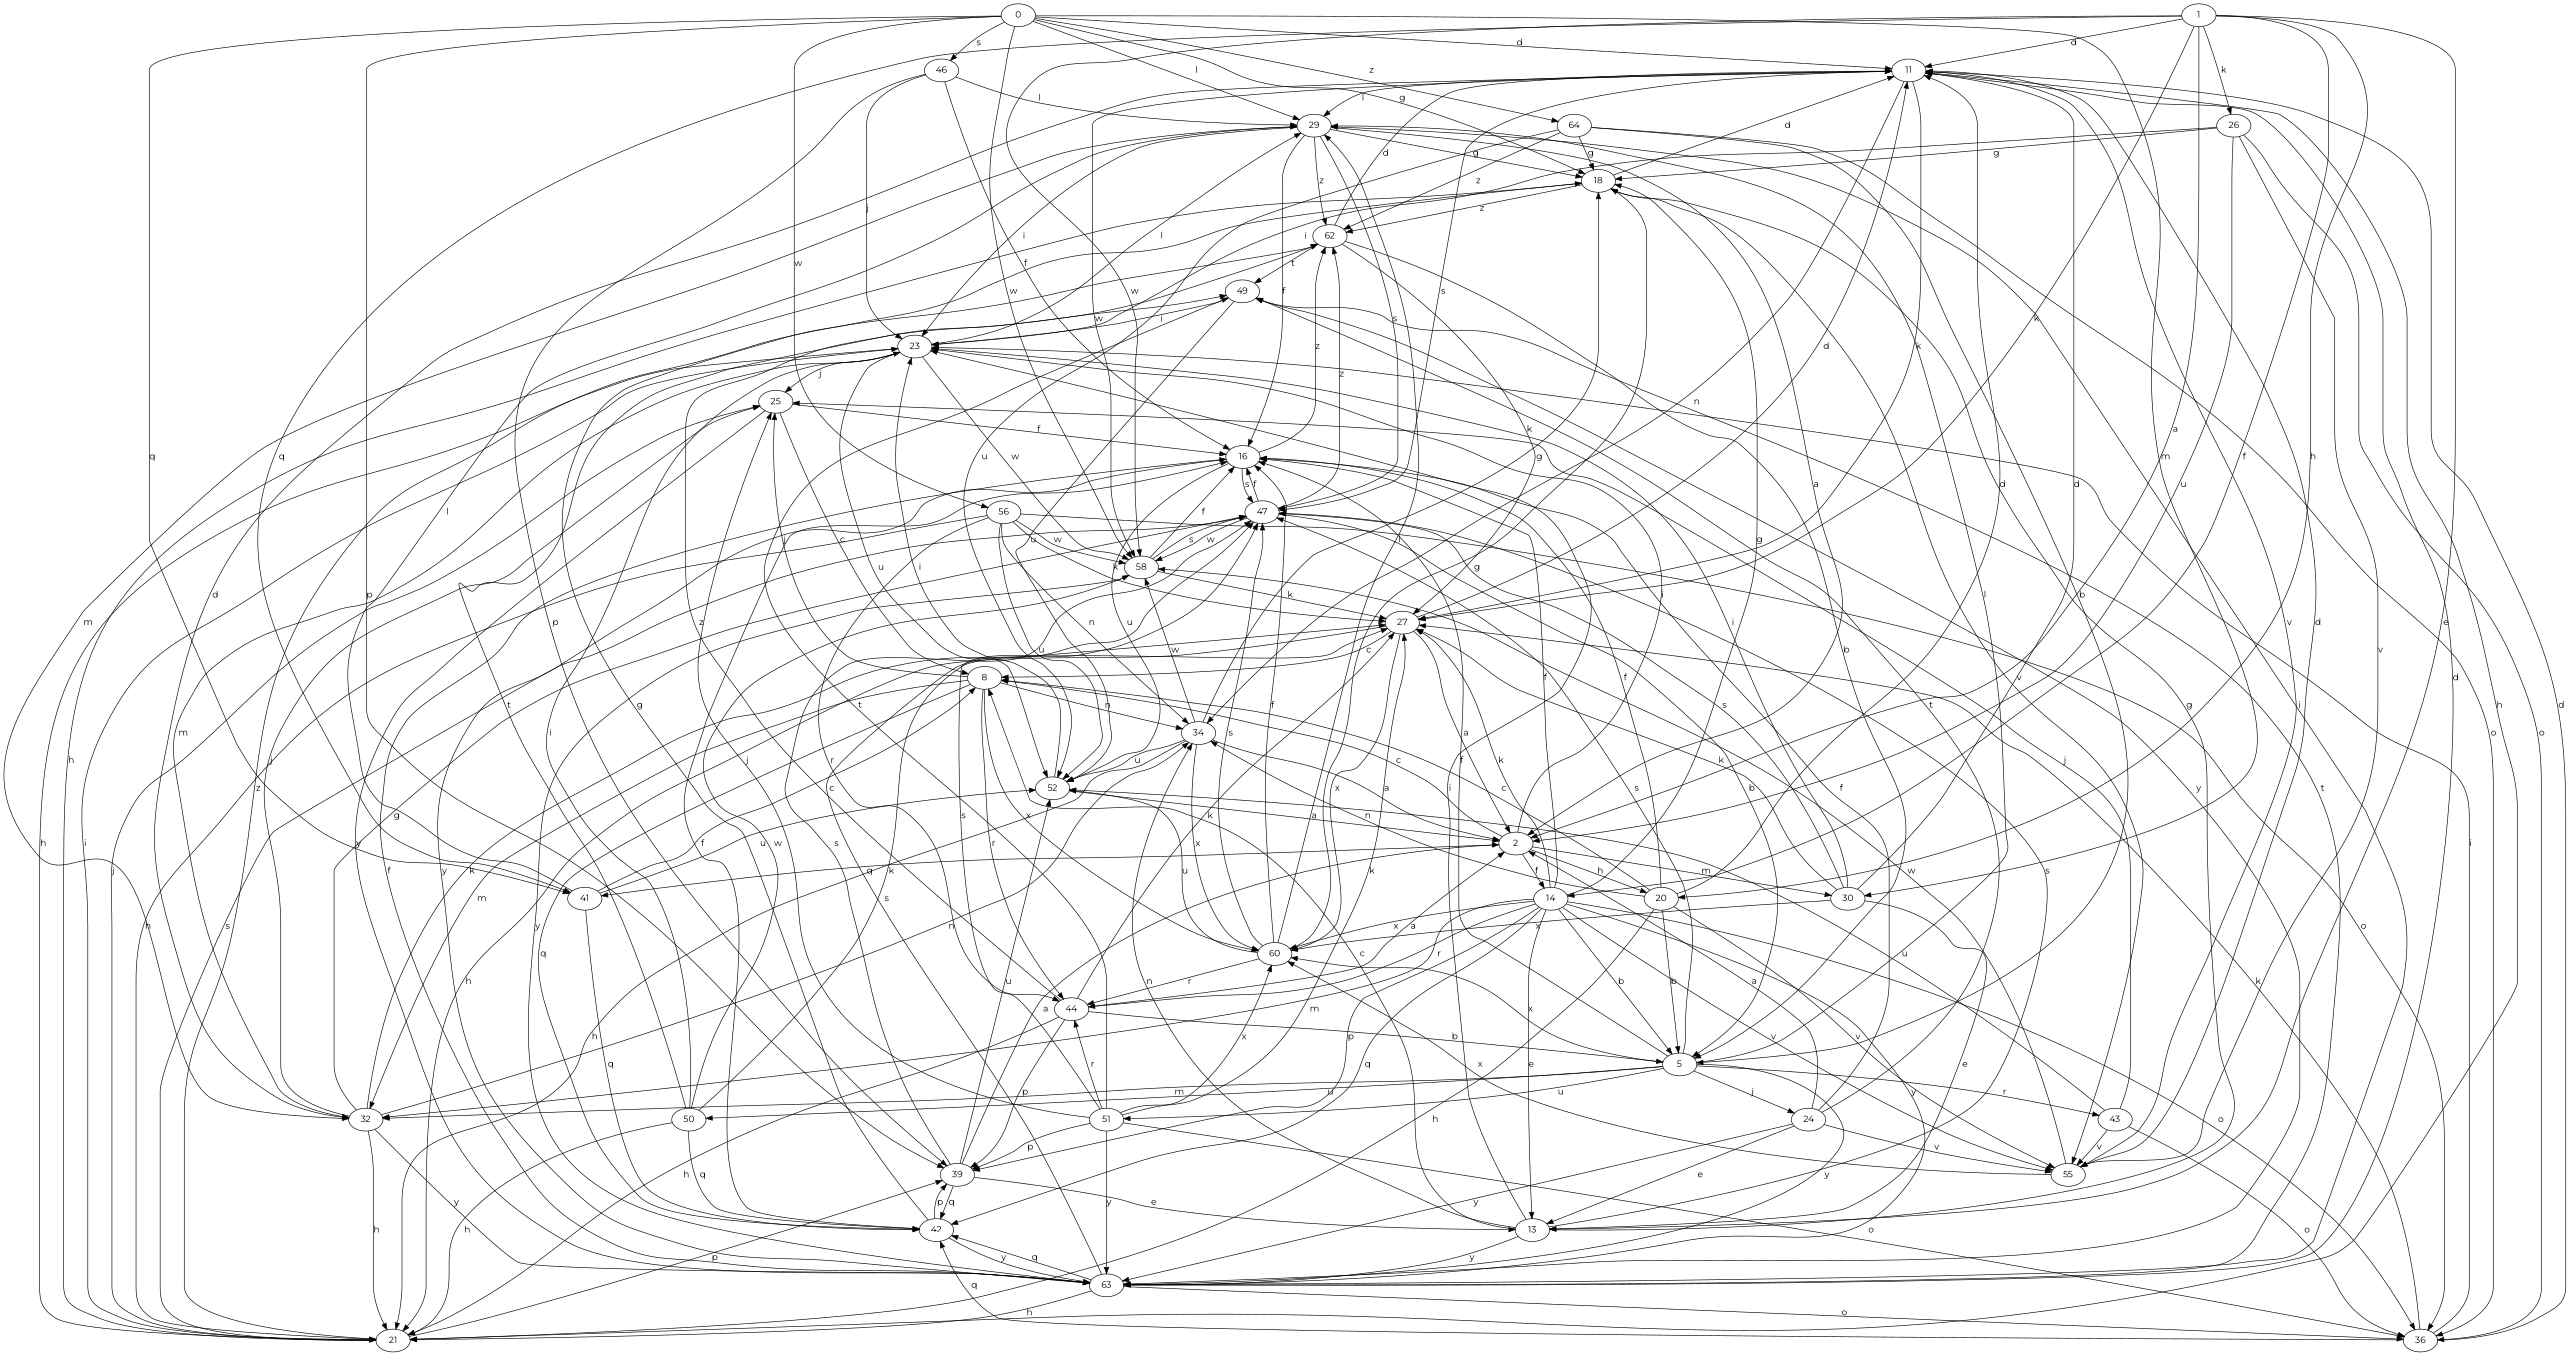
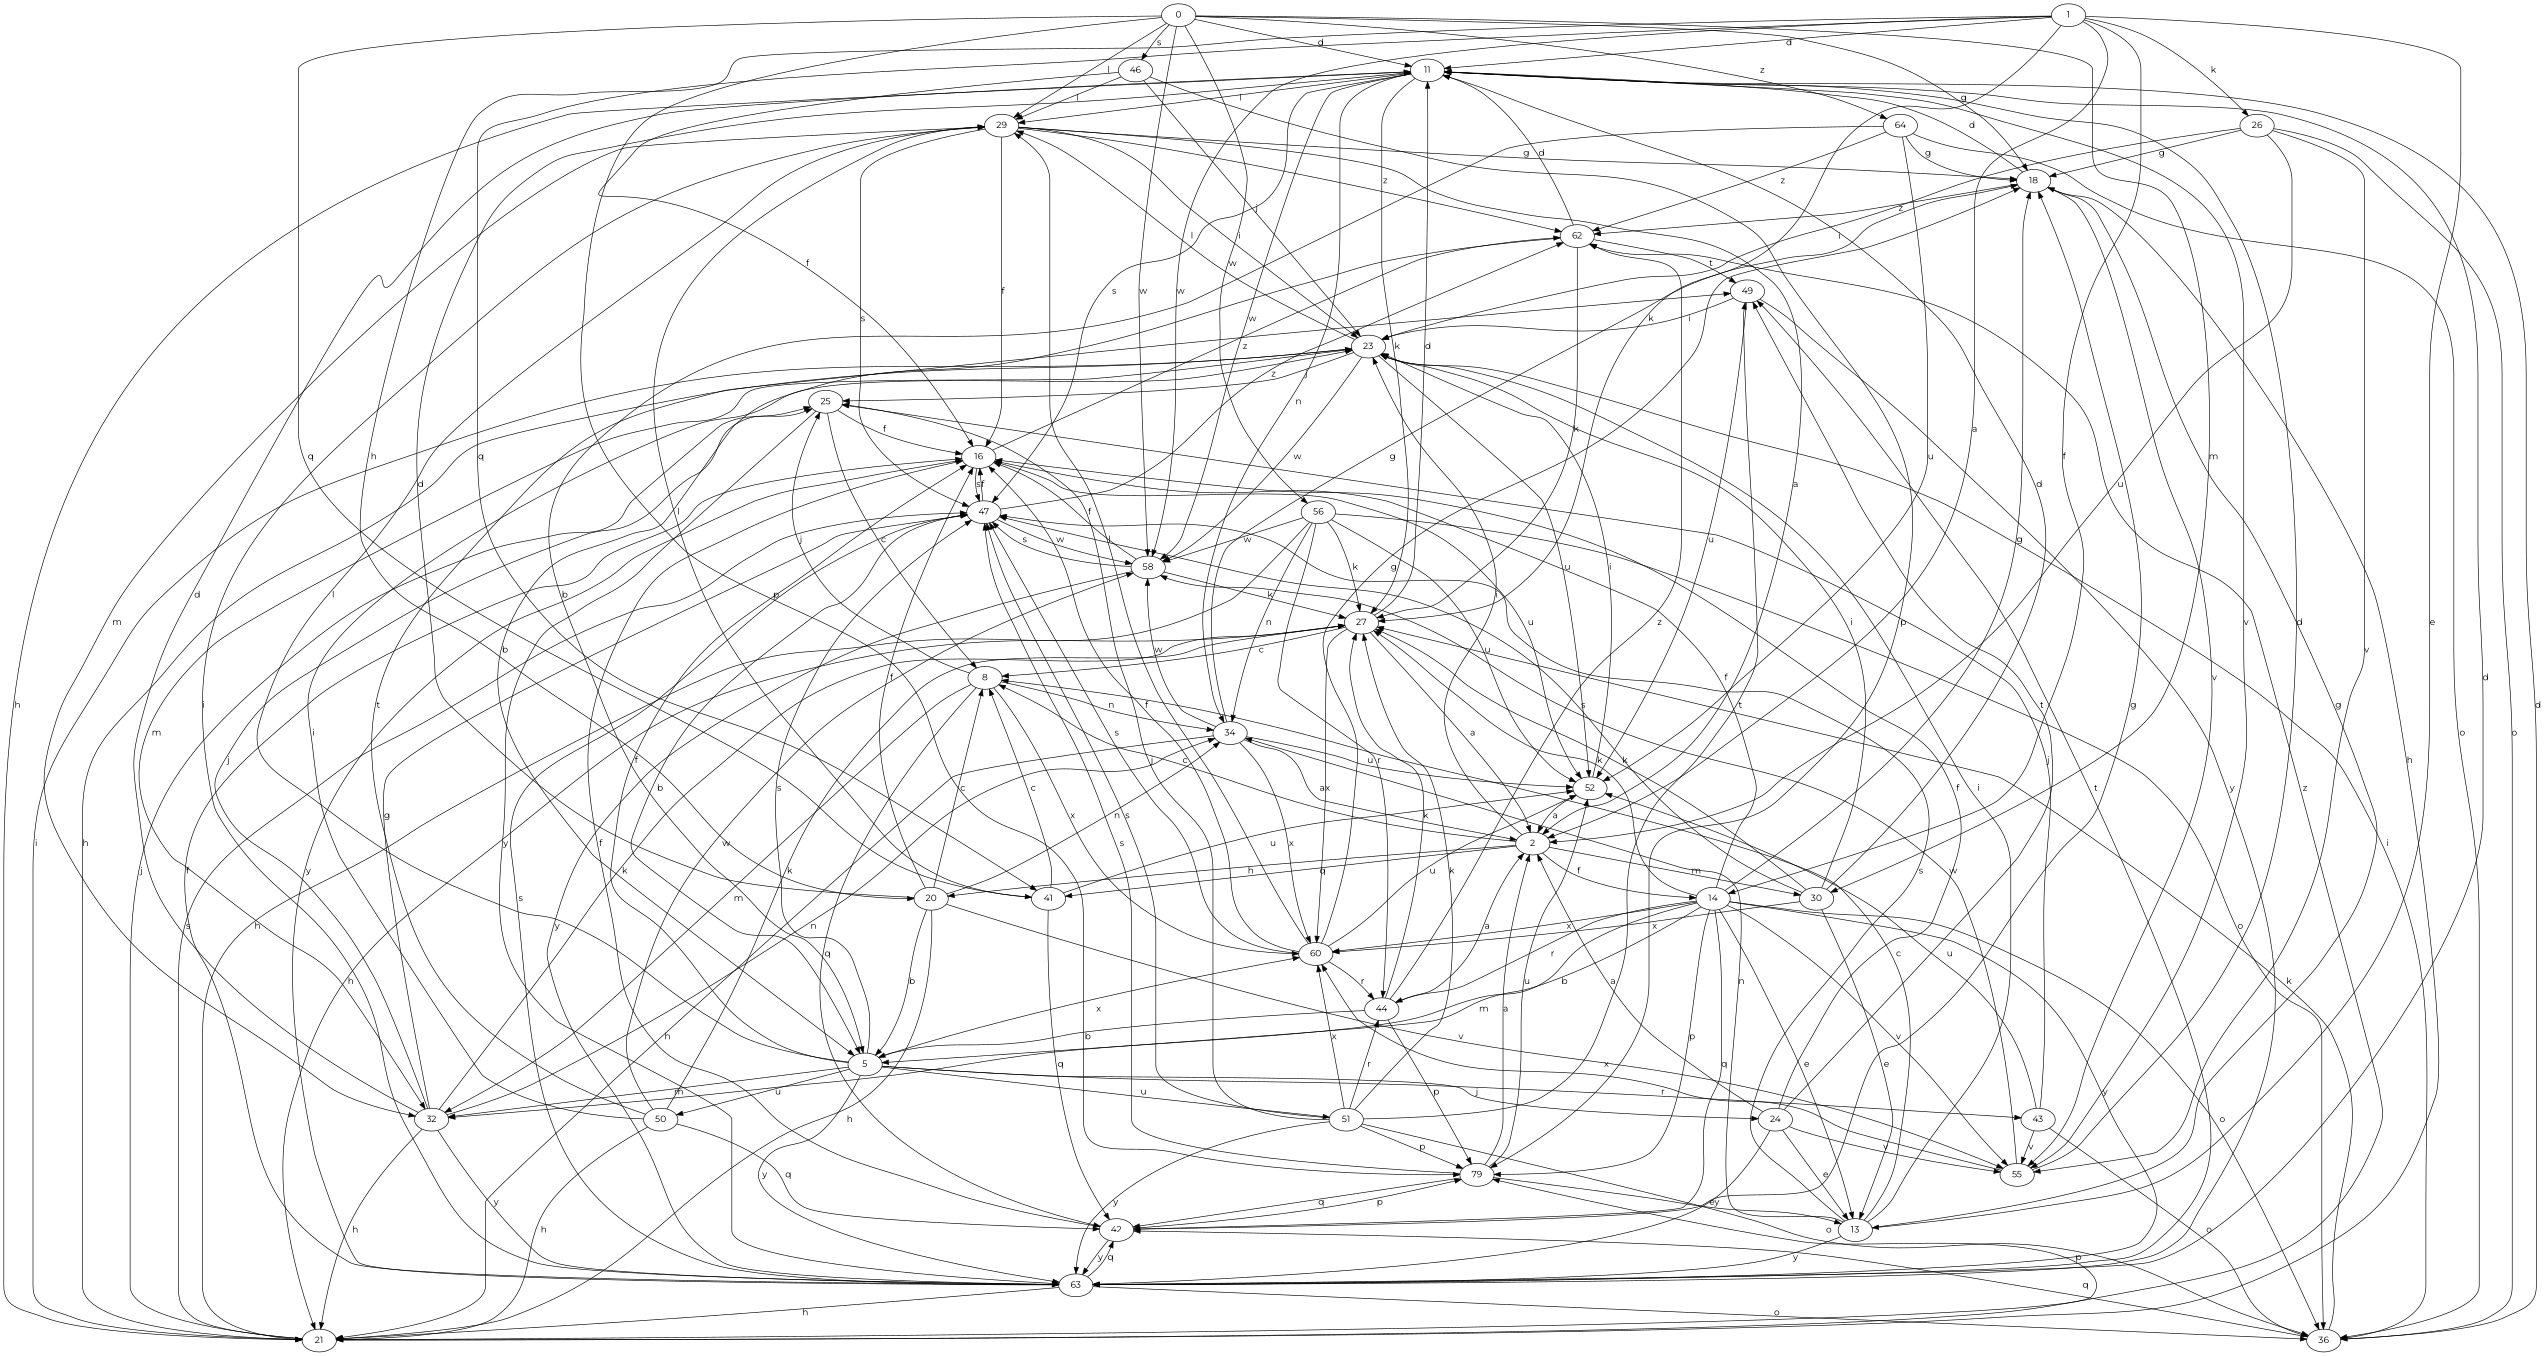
(991, 850) -> none
(721, 1145) -> none
(957, 1175) -> (1477, 1175)
